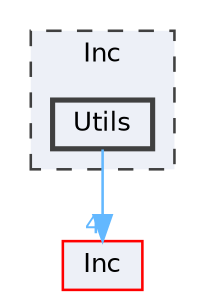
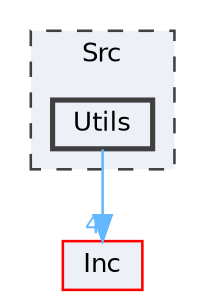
(103, 55) -> (103, 55)
